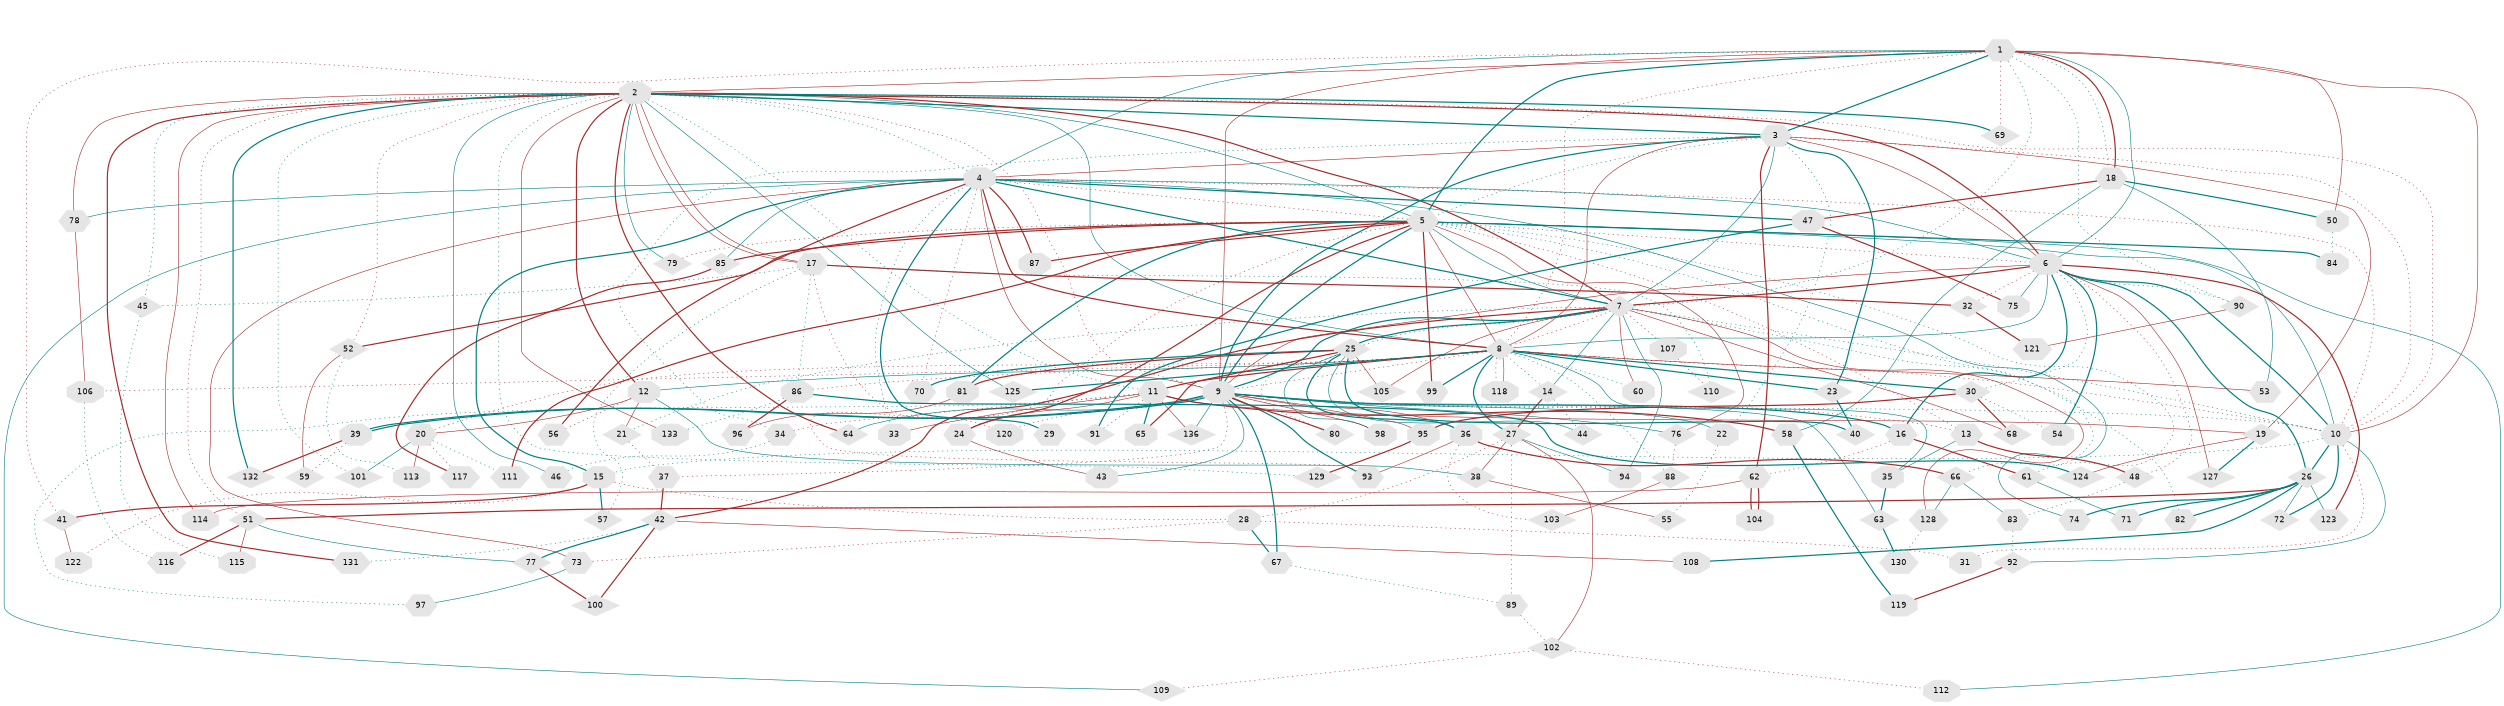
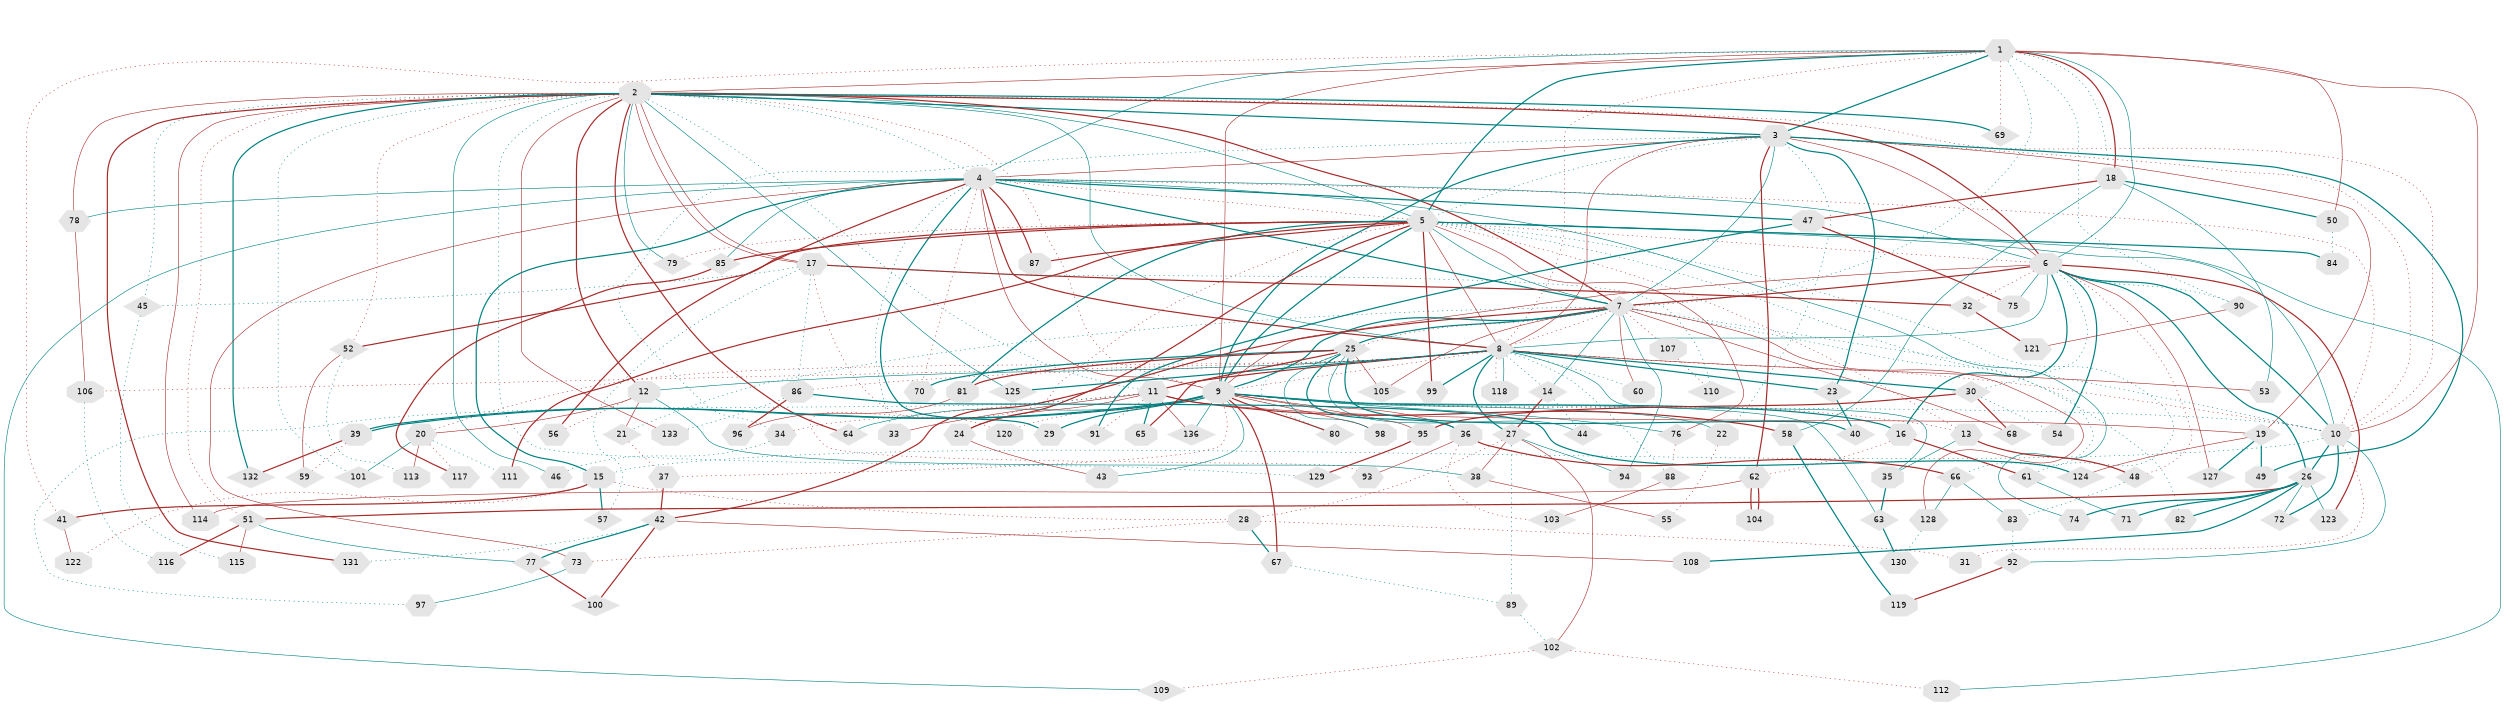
(1296, 432) -> (1099, 416)
none -> (2261, 477)
(1269, 479) -> (1269, 479)
